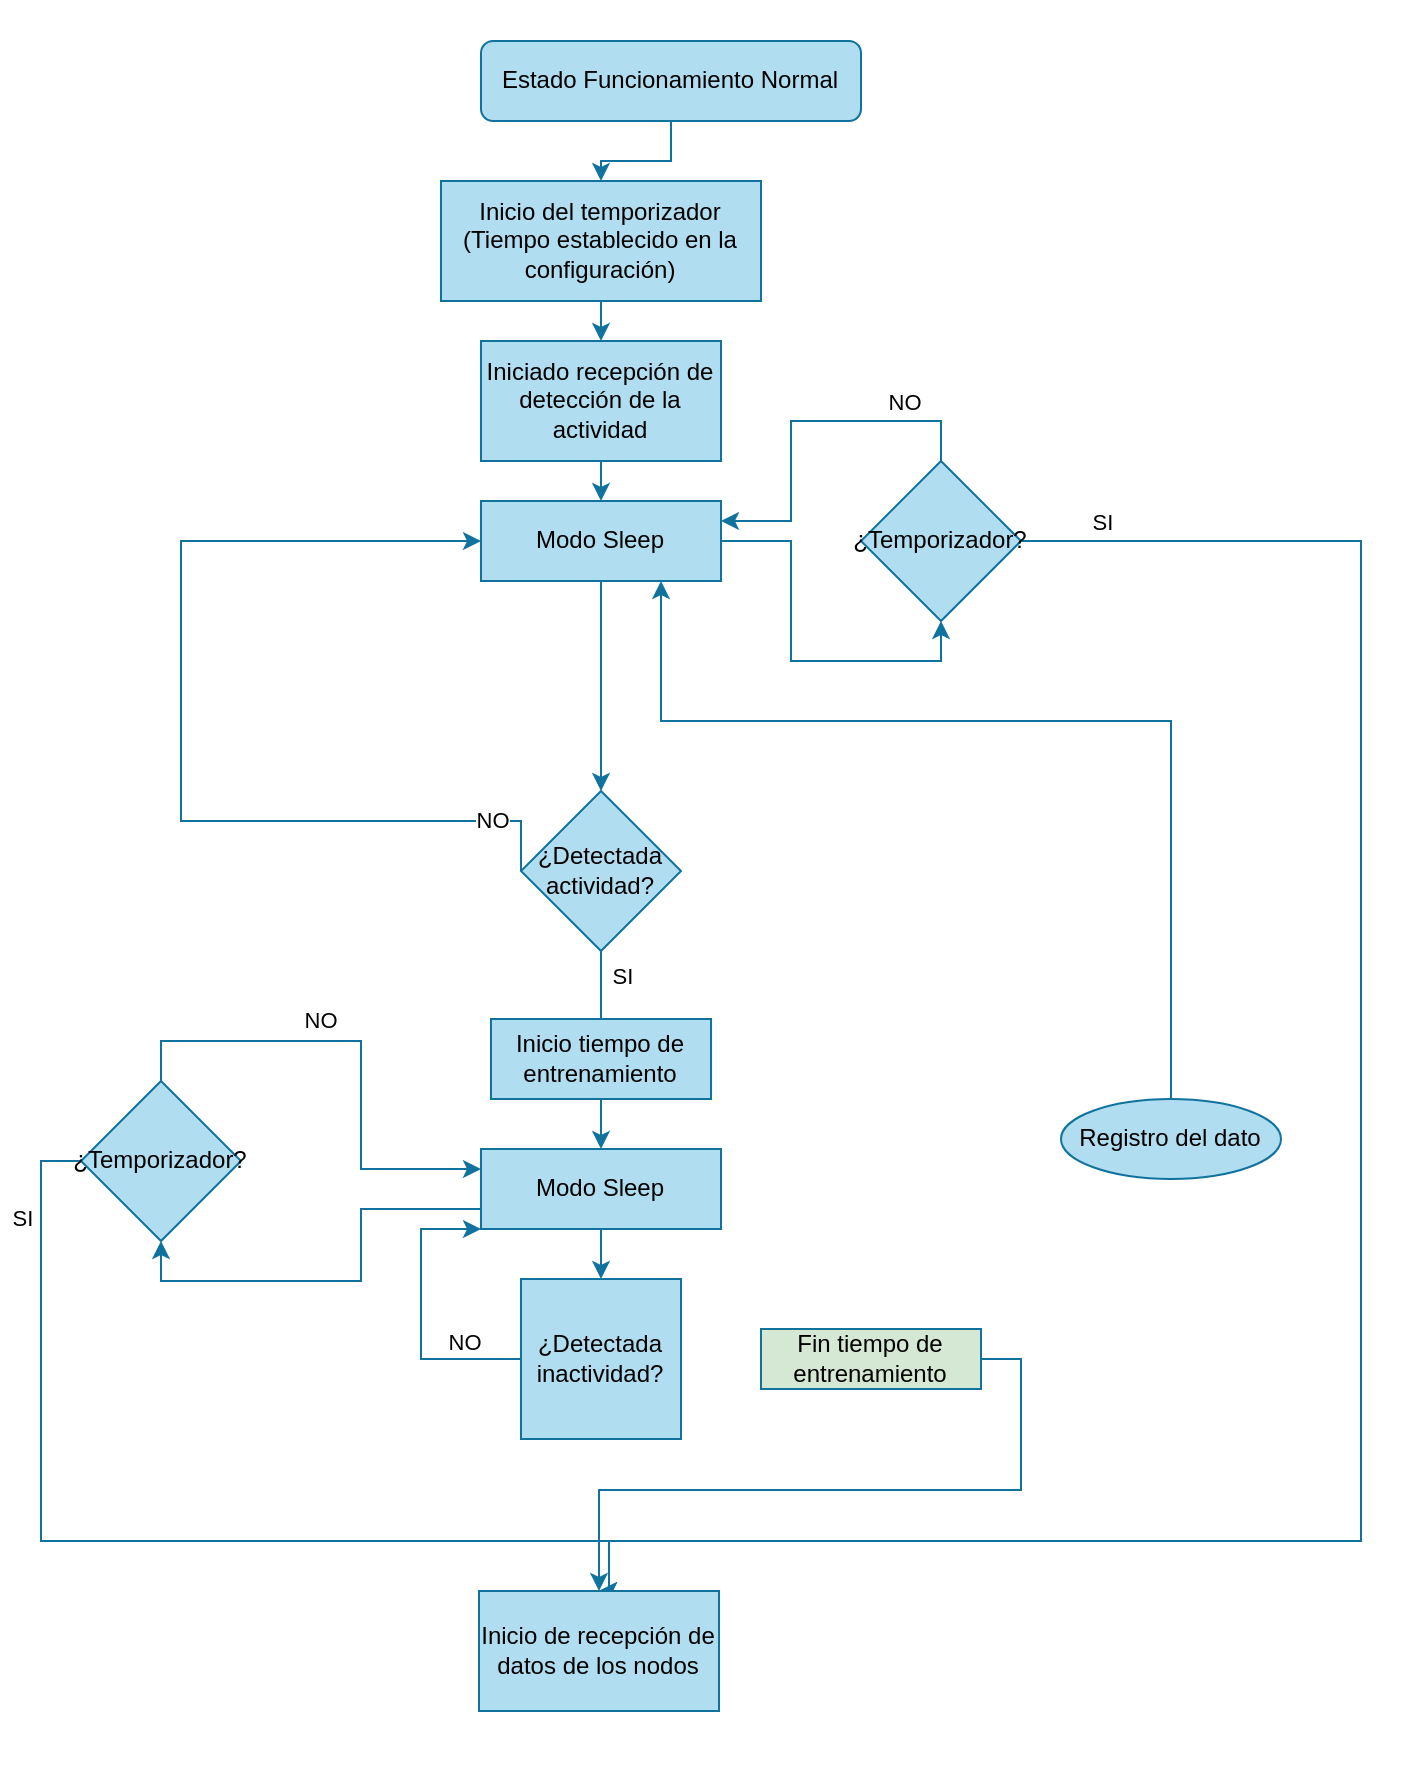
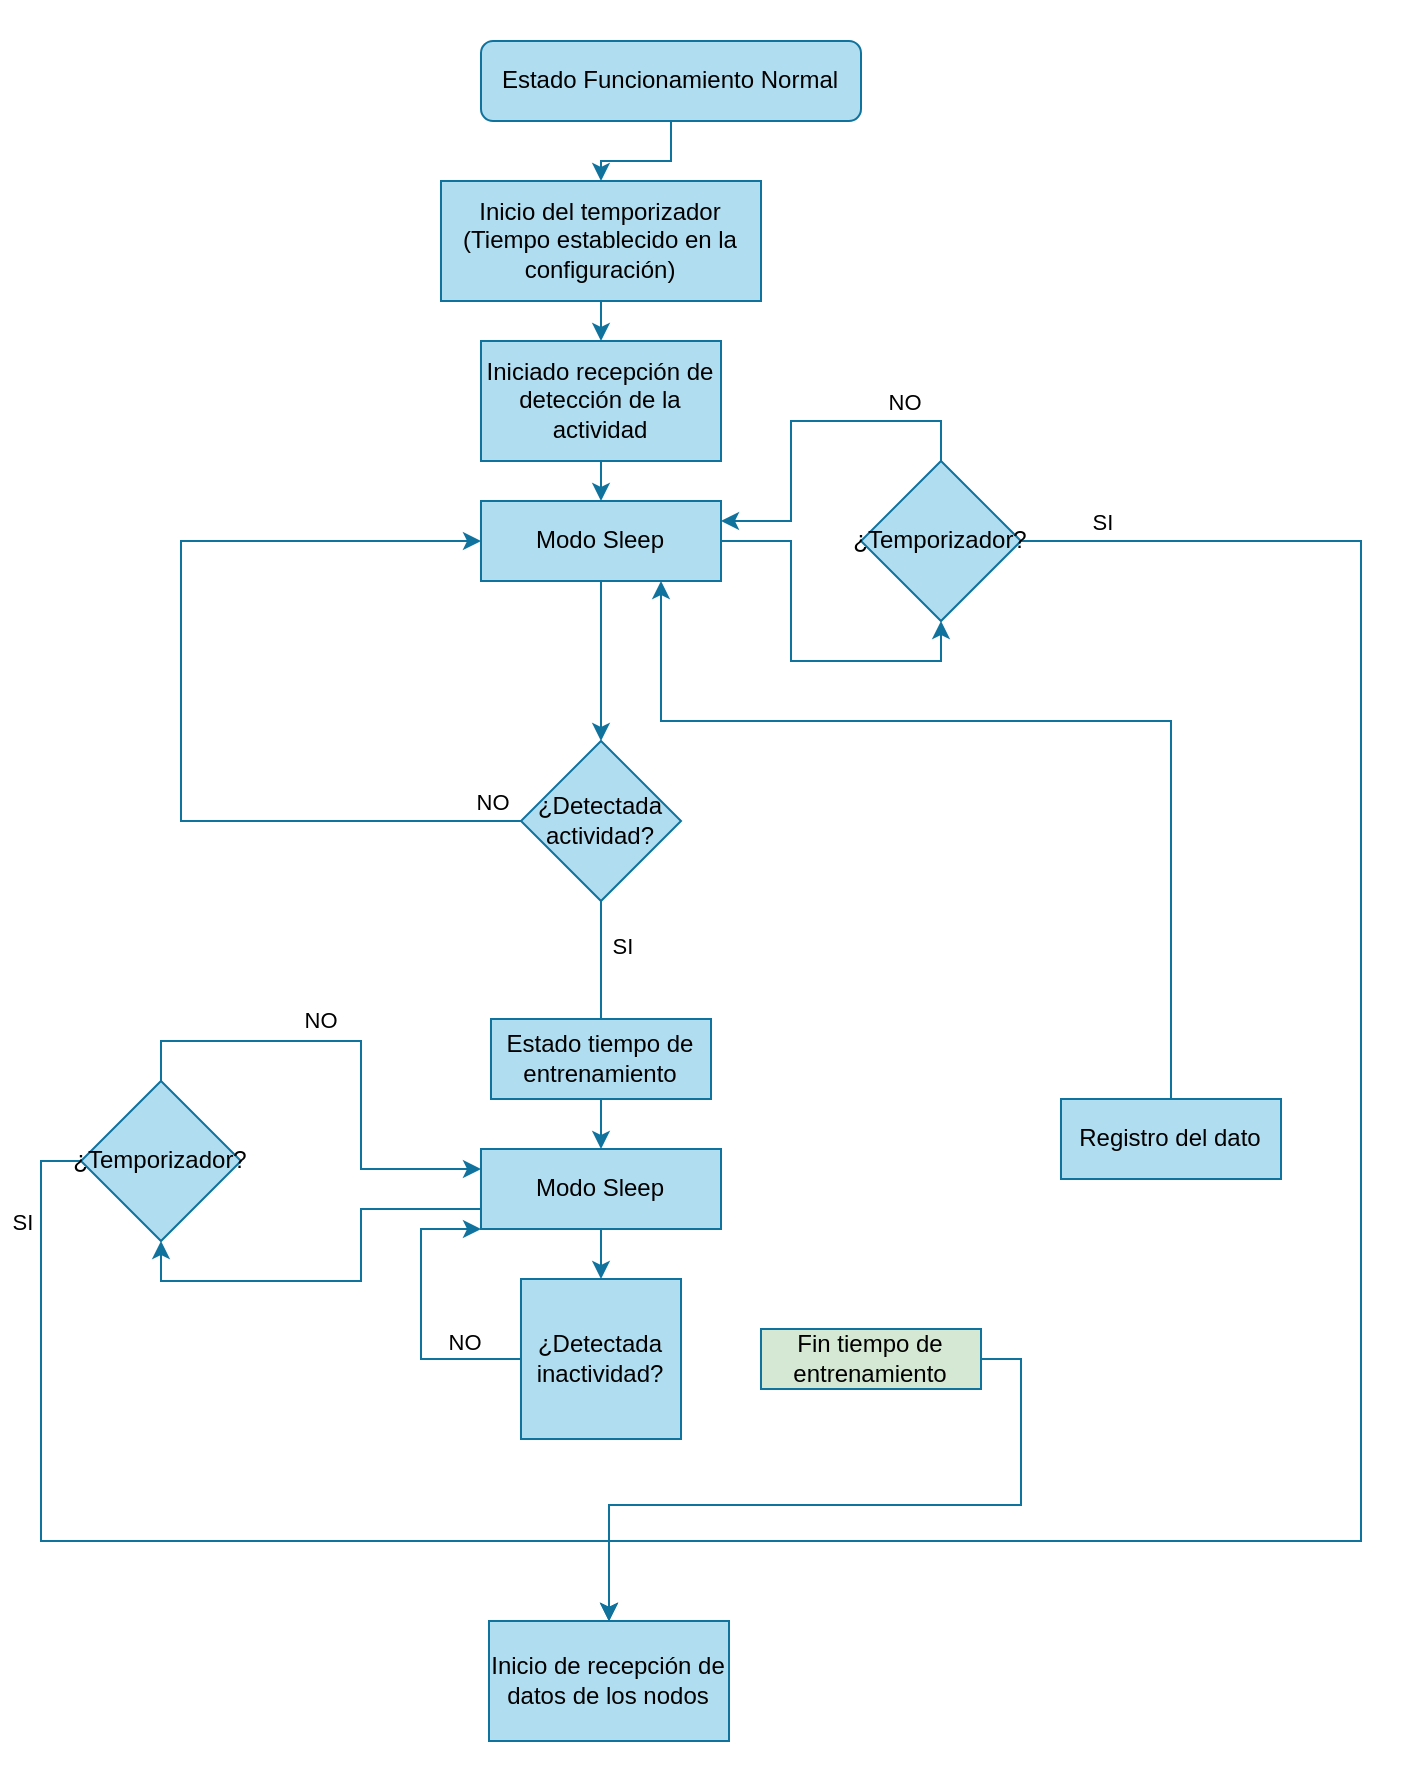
(601, 871) -> (601, 821)
(601, 1059) -> (601, 1059)
(1171, 1139) -> (1171, 1139)
(599, 1651) -> (609, 1681)
